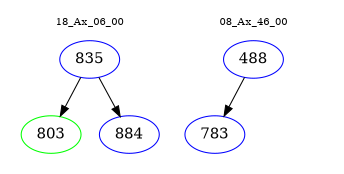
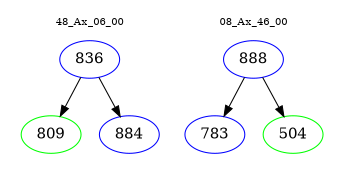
(90, 22) -> (90, 22)
(90, 59) -> (90, 59)
(253, 59) -> (253, 59)
(51, 135) -> (51, 135)
none -> (293, 135)
